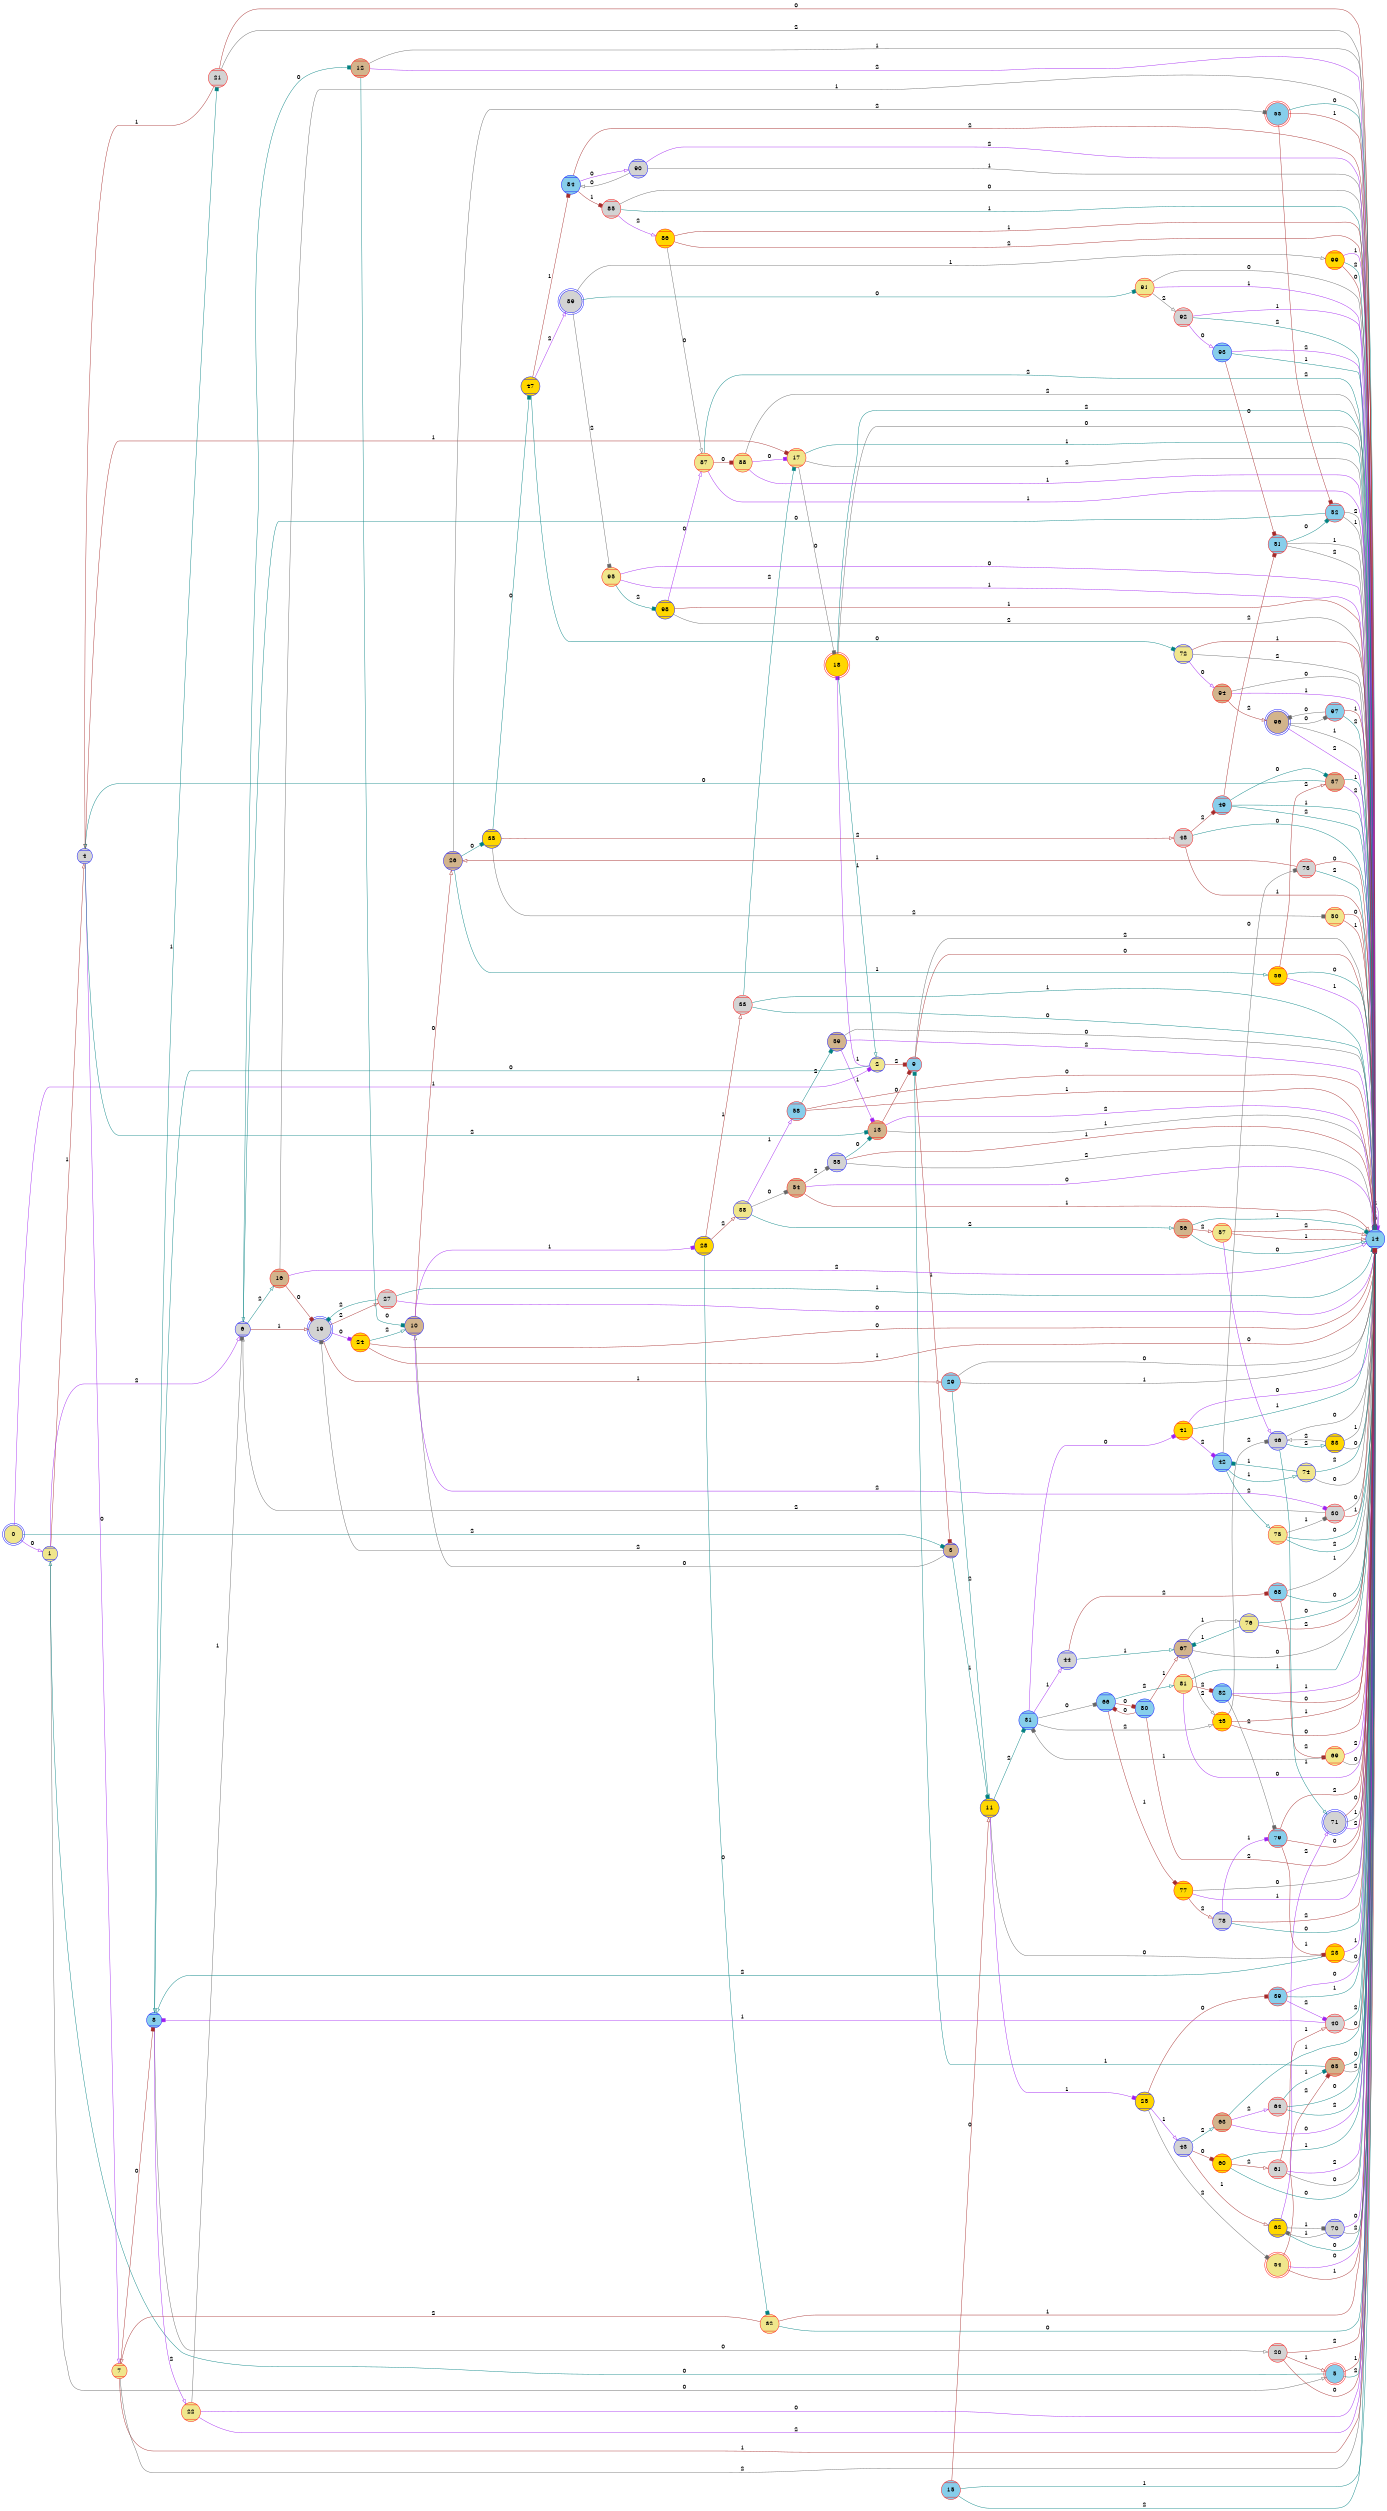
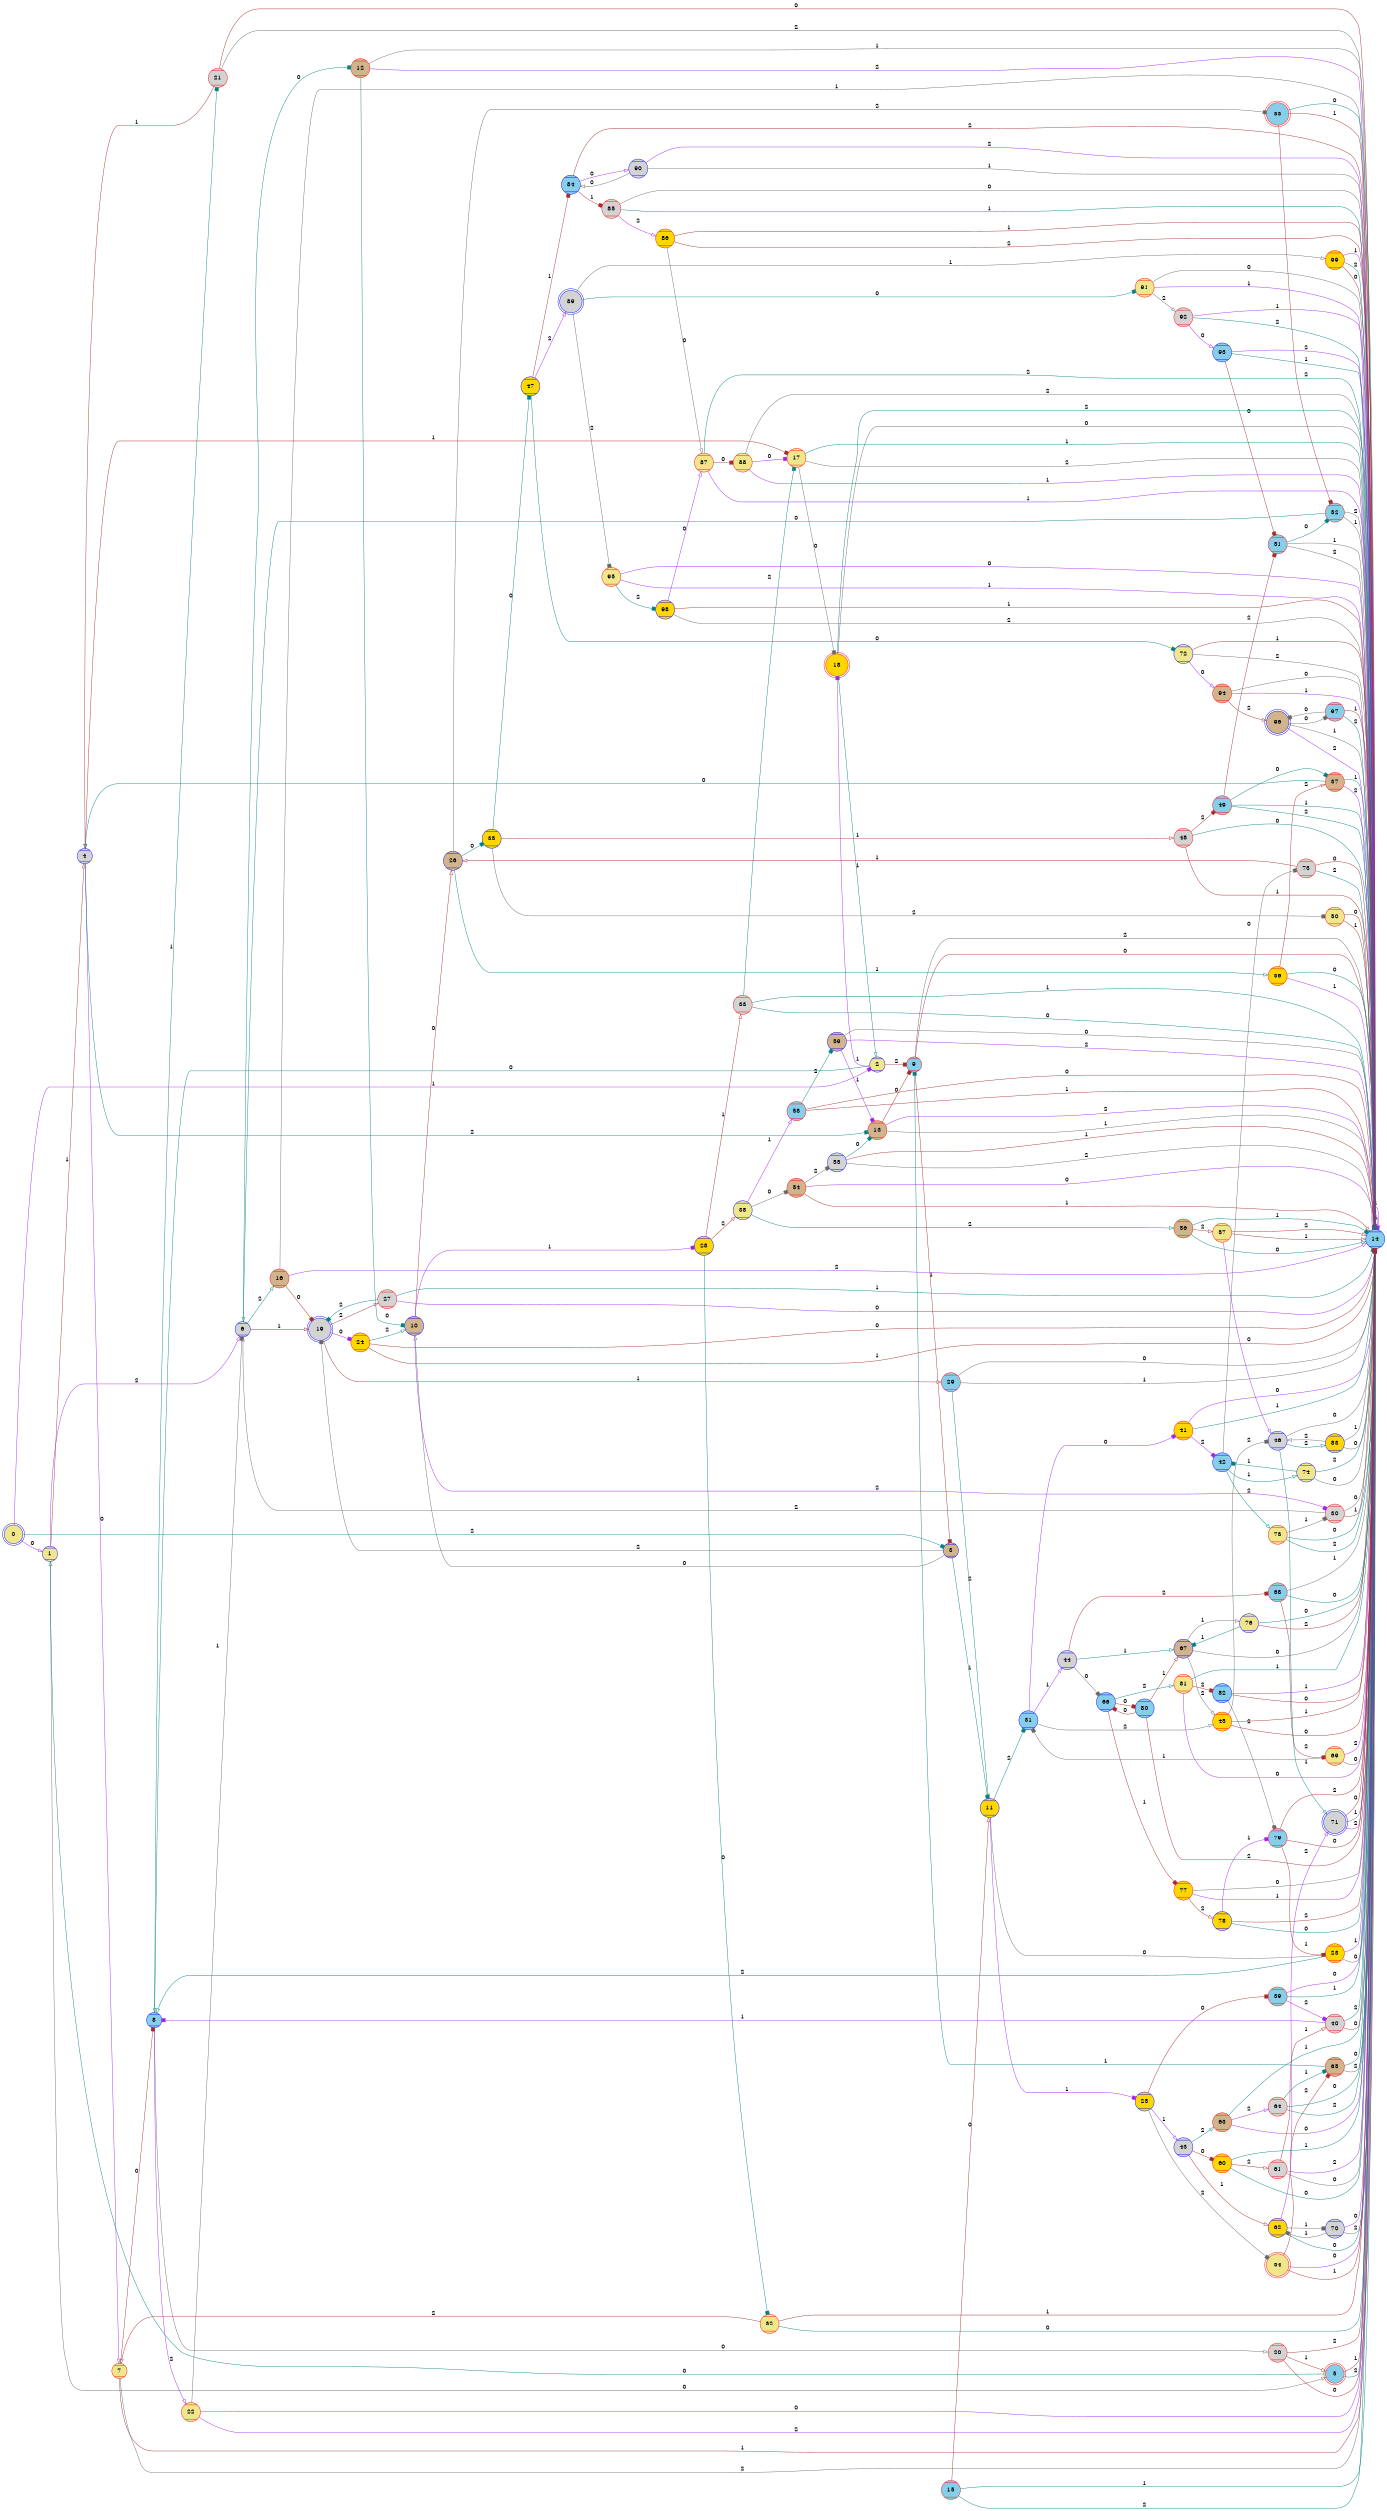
(858, 835) -> (858, 835)
(1065, 1712) -> (1085, 1680)
(1222, 1921) -> (1222, 1921)
